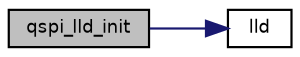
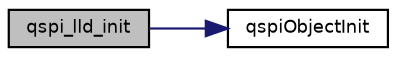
(260, 28) -> (308, 28)
